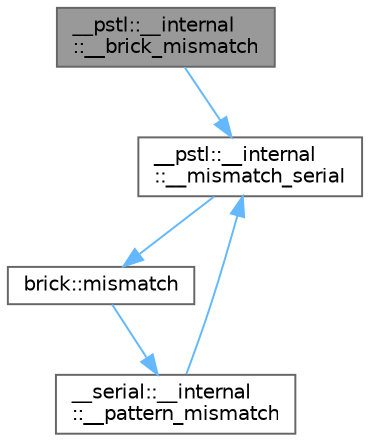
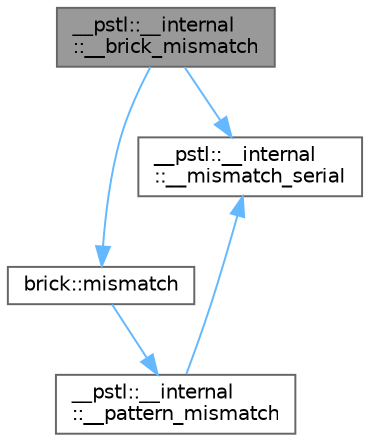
(177, 225) -> (116, 154)
(176, 404) -> (176, 404)
